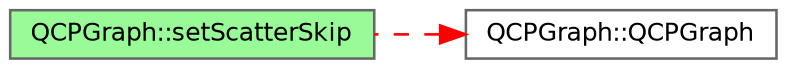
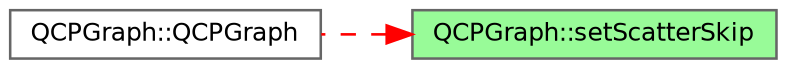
(407, 34) -> (354, 34)
